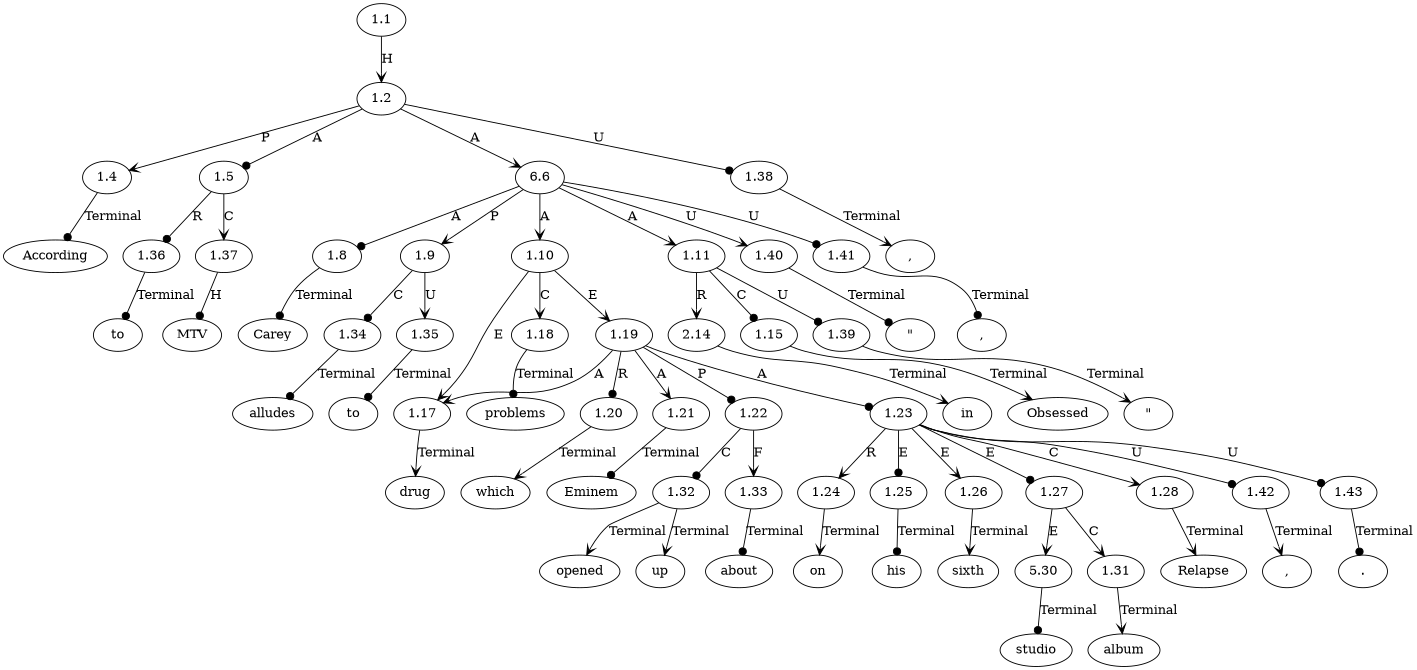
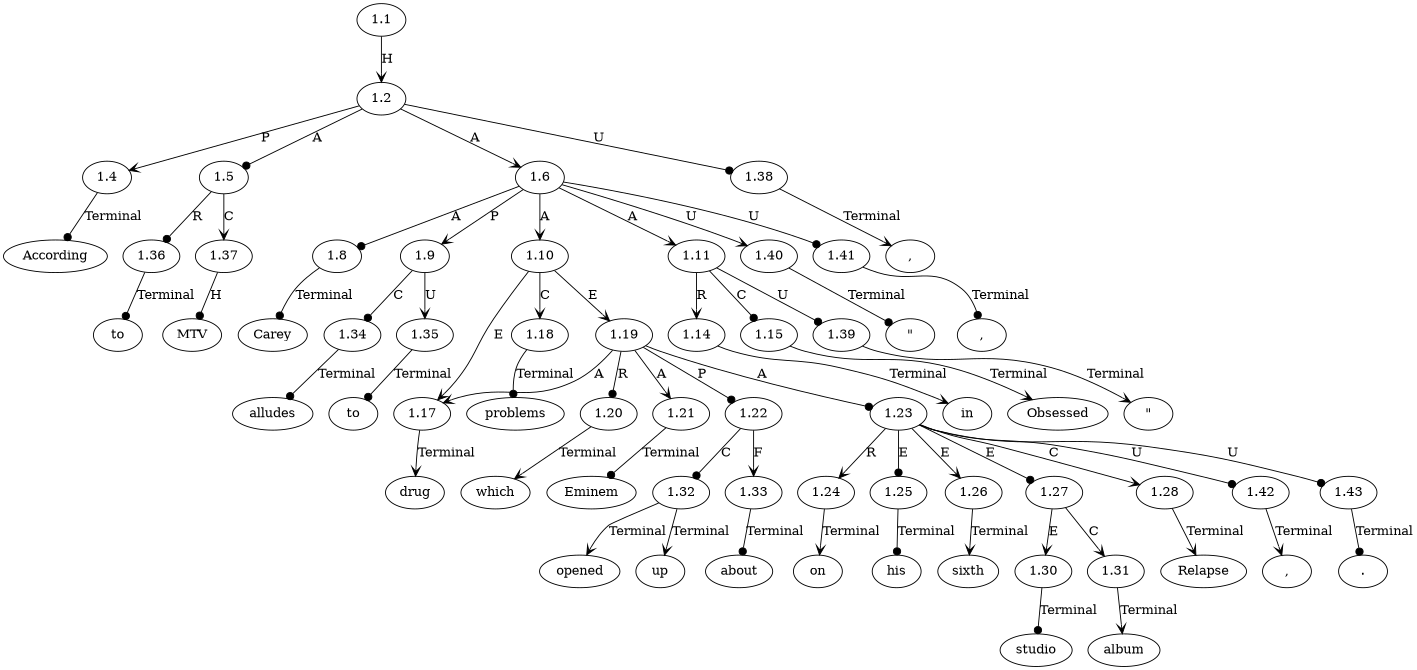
(540, 177) -> (540, 177)
(697, 335) -> (697, 335)
(1043, 571) -> (1043, 571)
